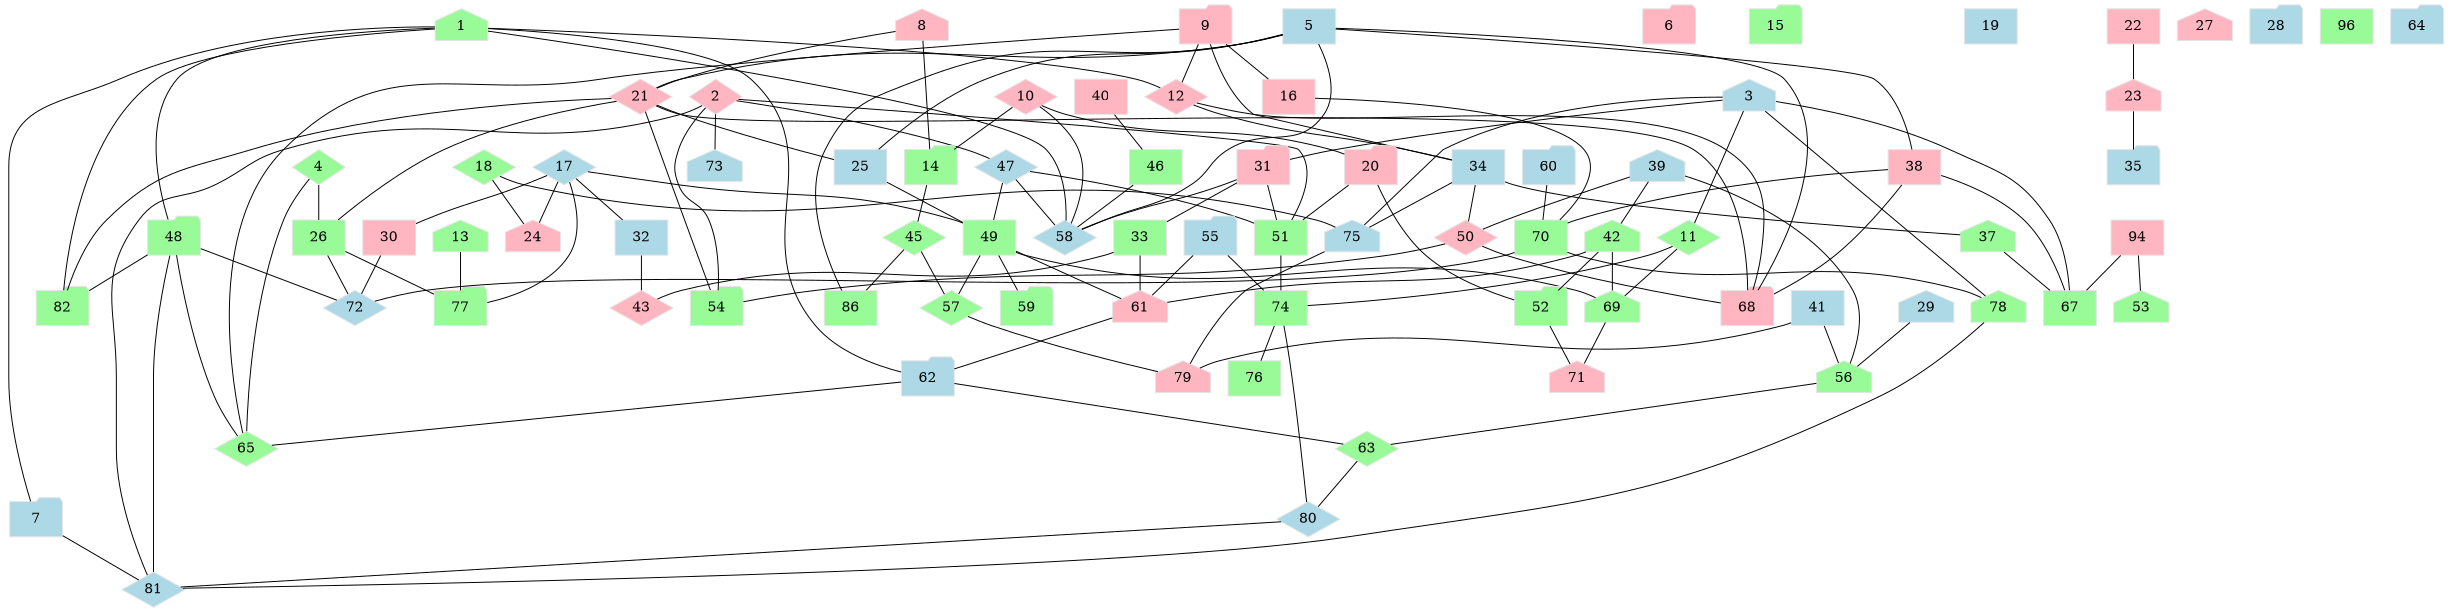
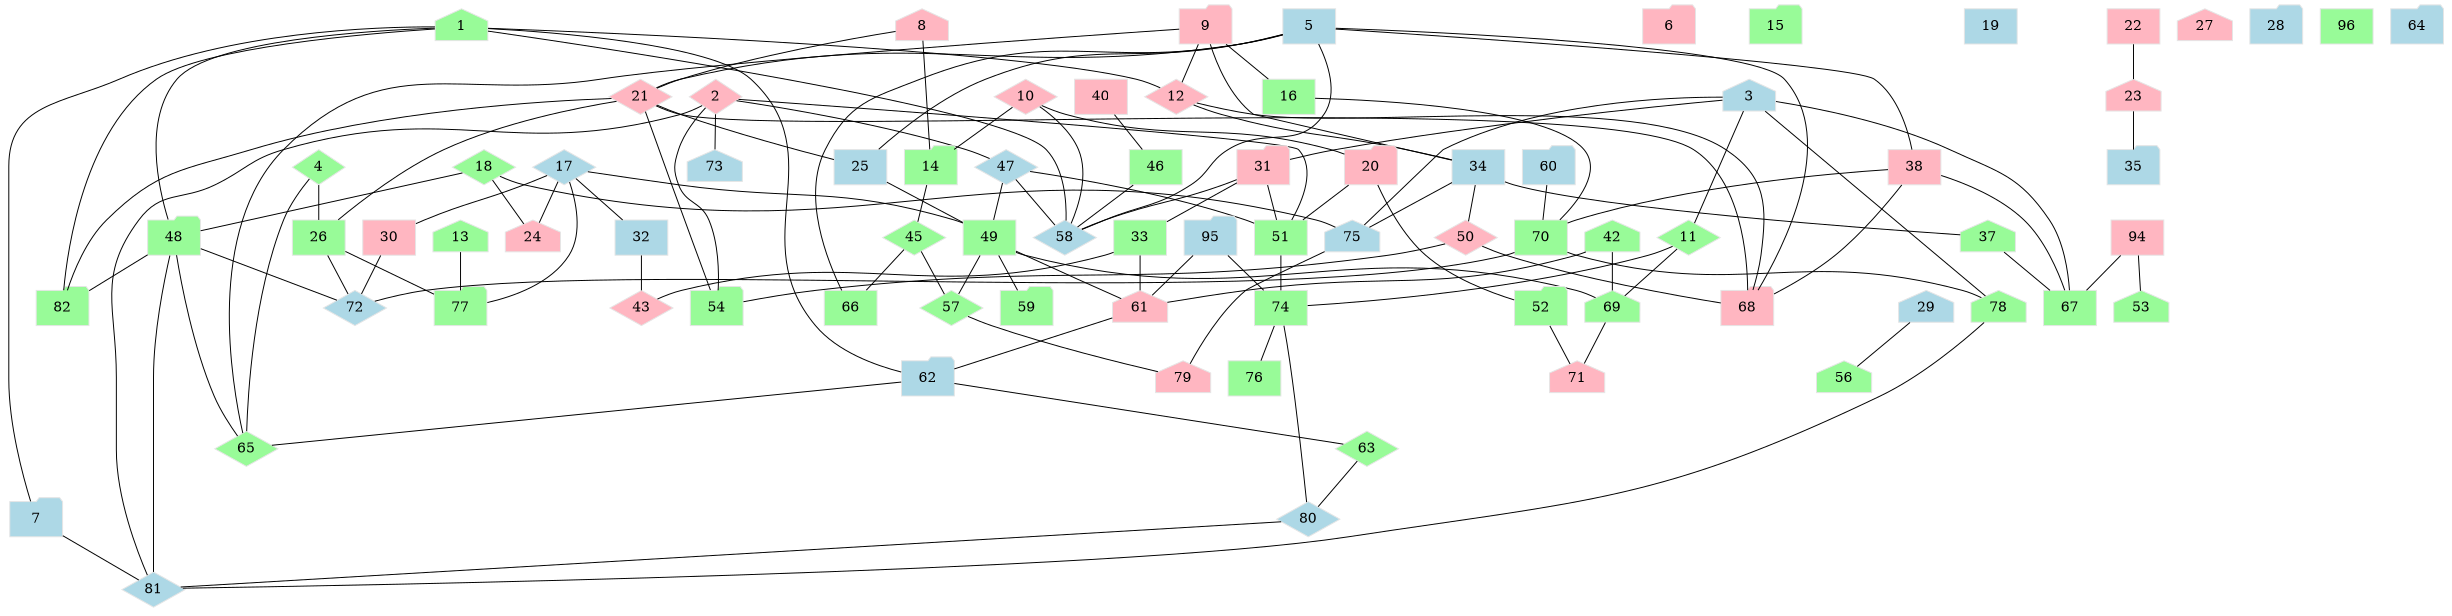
(1289, 97) -> (1289, 97)
(1657, 167) -> none
none -> (332, 202)
(1210, 238) -> (1210, 238)
(1586, 264) -> none
(851, 308) -> (851, 308)
(1818, 308) -> none
(1604, 414) -> none
